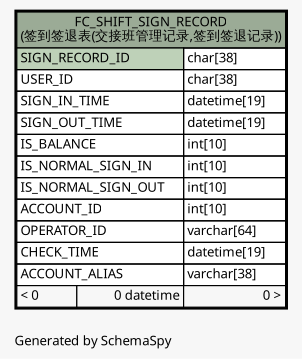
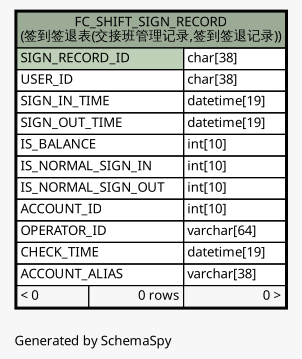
(147, 296) -> (159, 296)
